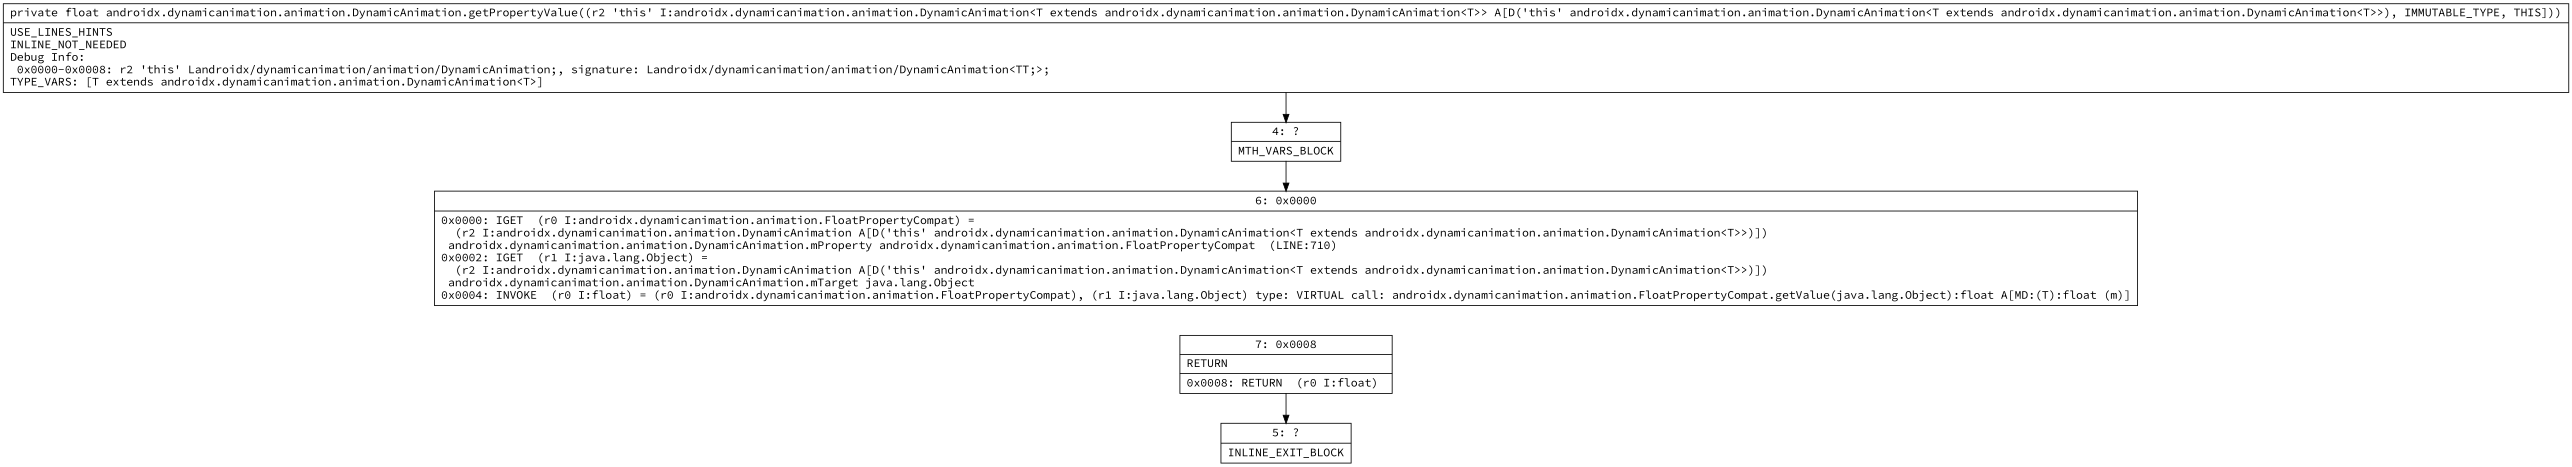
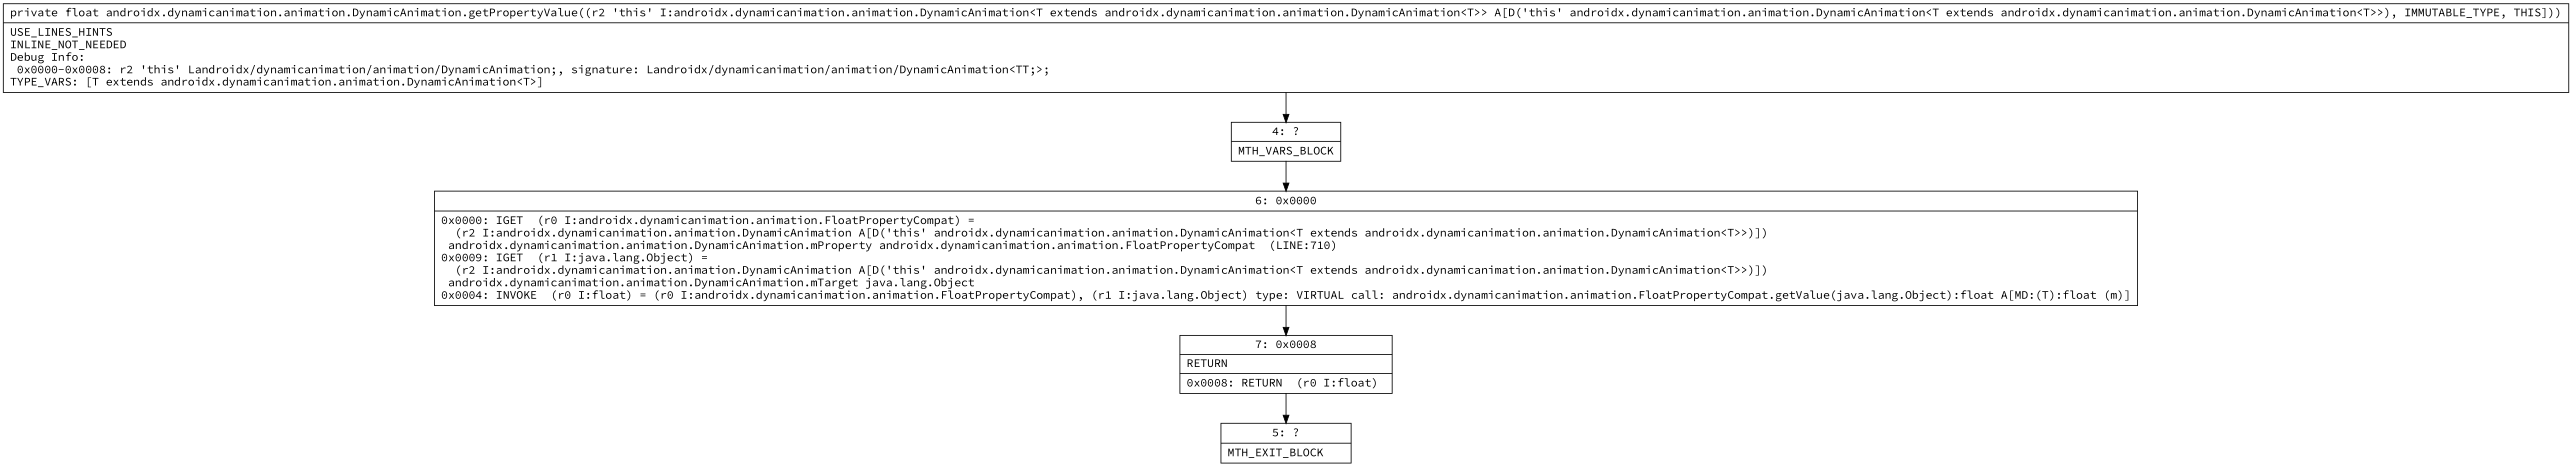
(578, 258) -> (578, 258)
none -> (1286, 316)
(1286, 453) -> (1276, 453)
